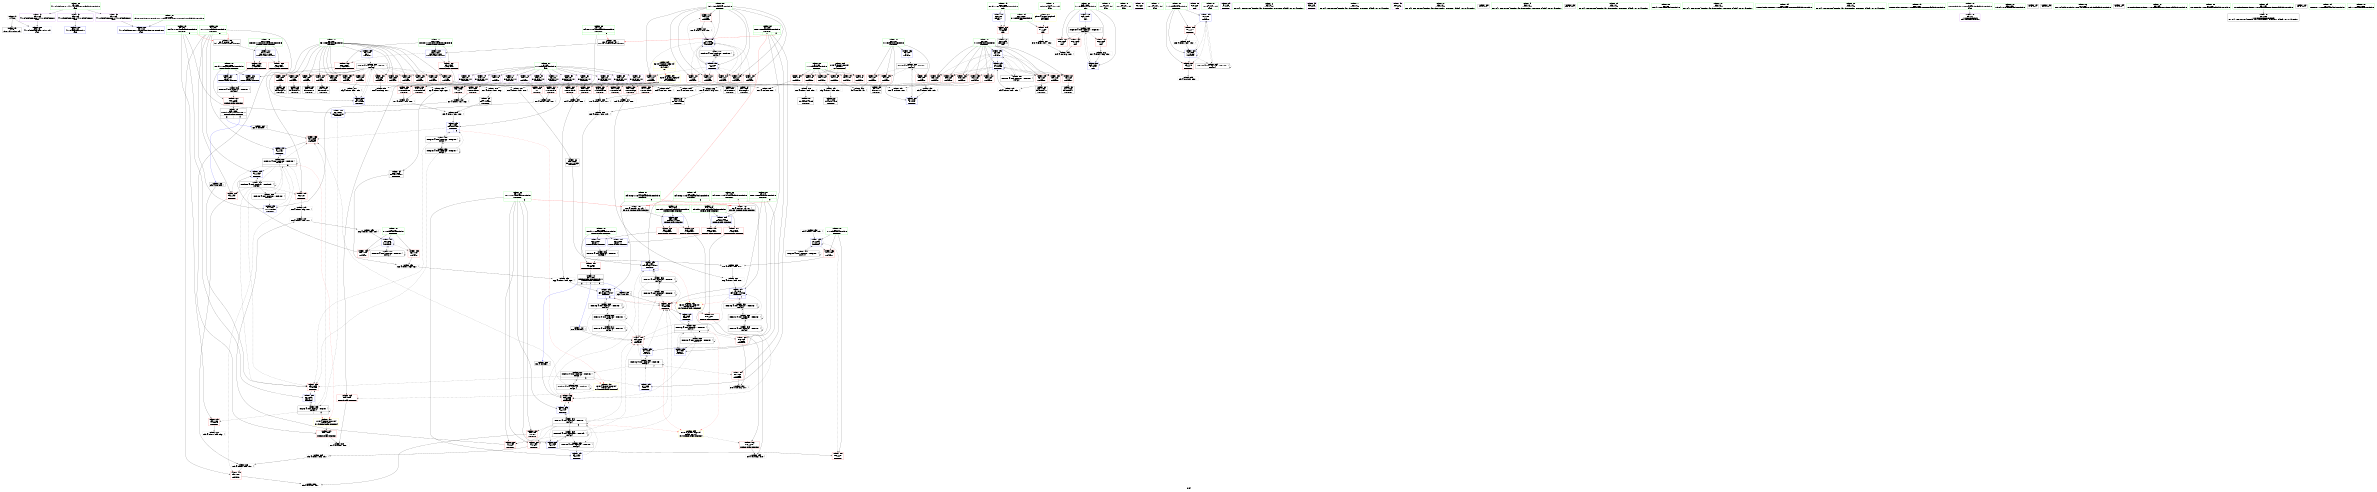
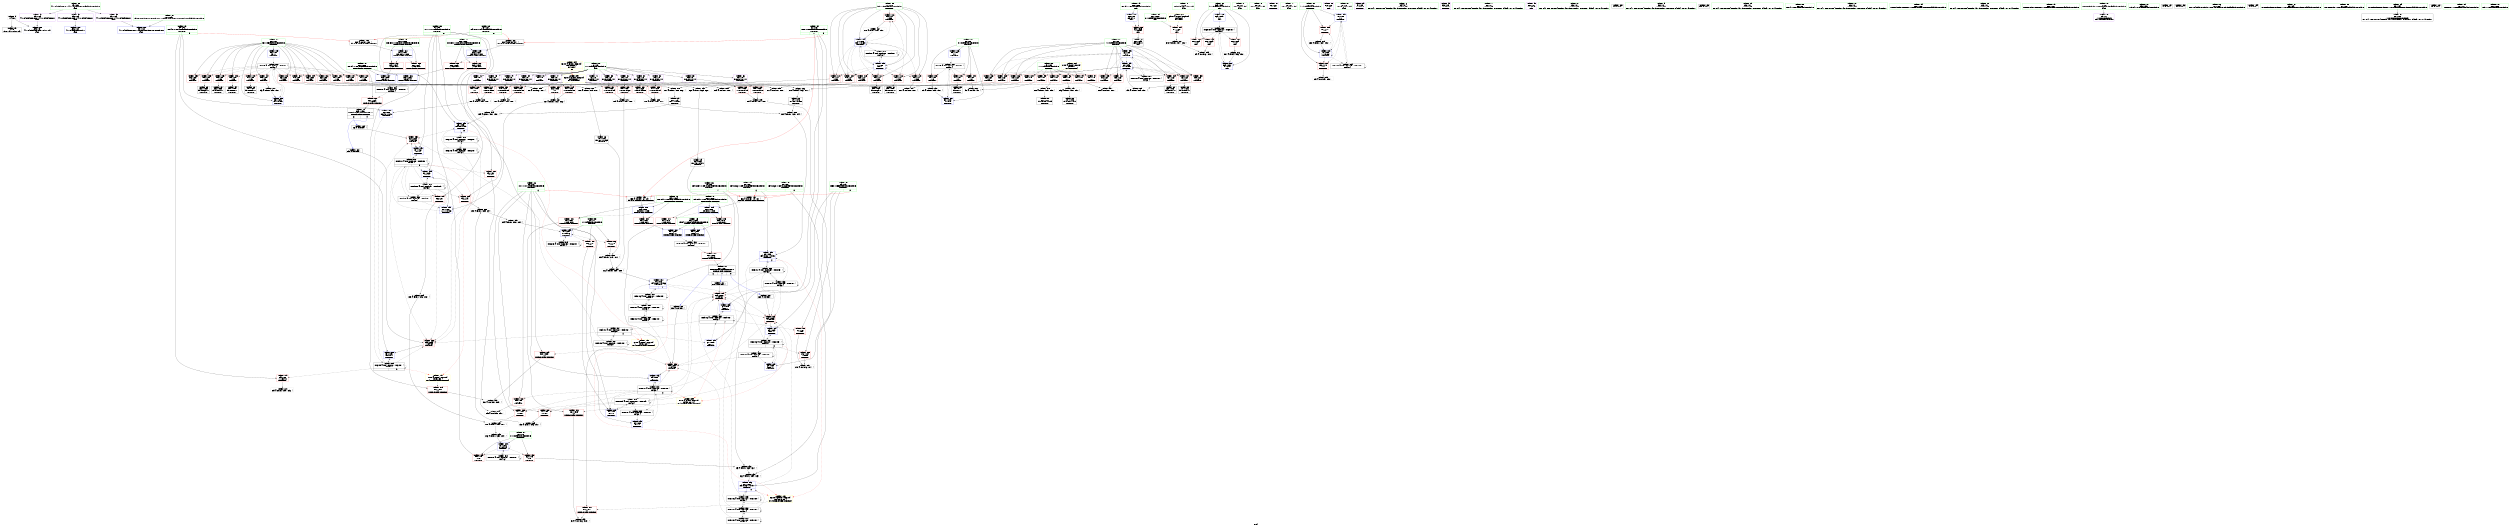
none -> (656, 79)
(694, 452) -> (583, 331)
(240, 469) -> (497, 216)
